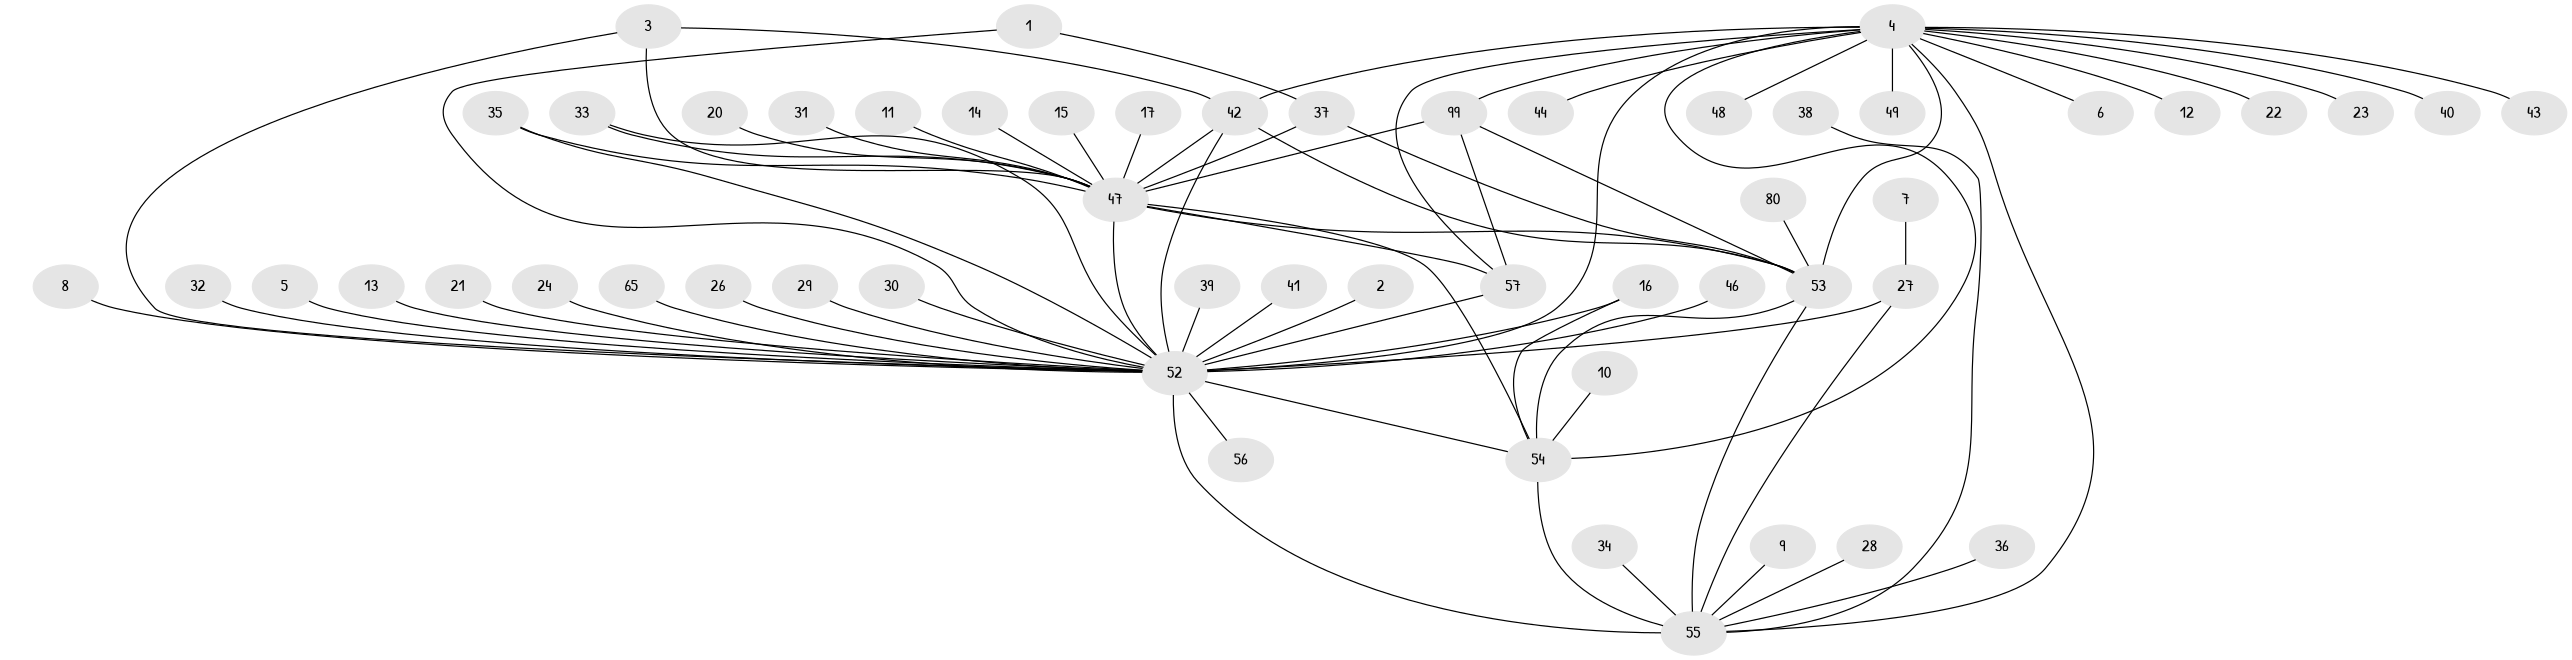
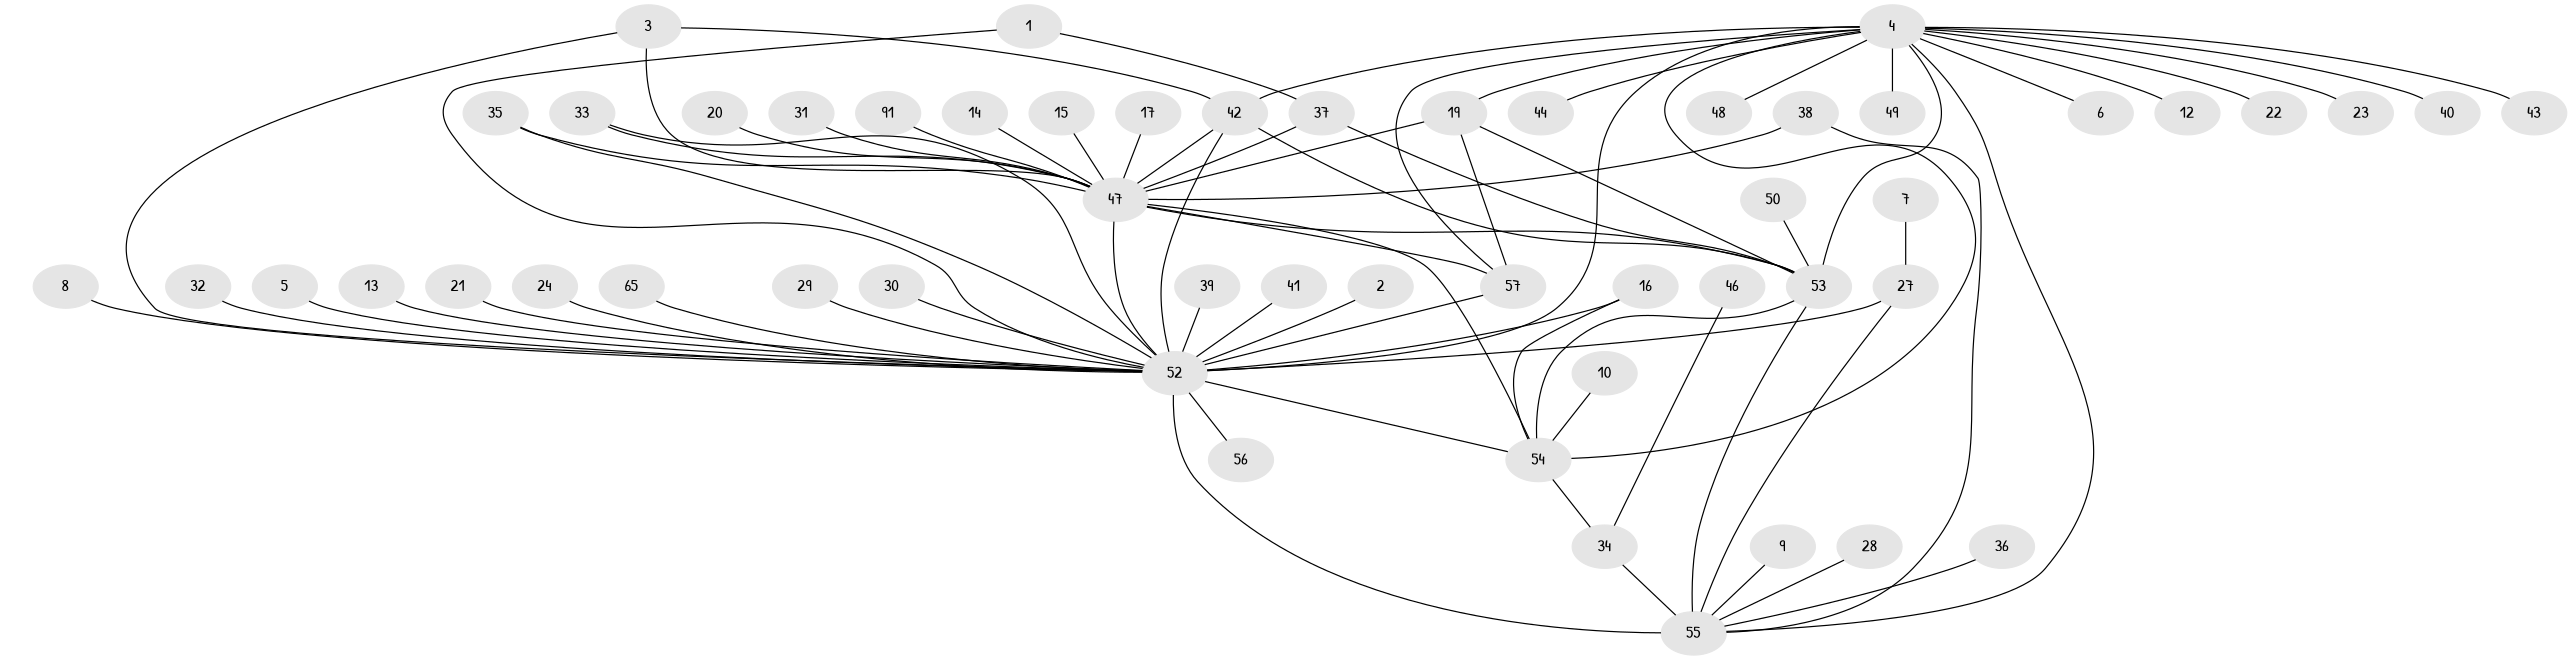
(888, 113) -> (888, 113)
(1454, 113) -> (1454, 113)
none -> (1468, 186)
(1773, 200) -> (1773, 200)
(718, 287) -> none
(1560, 338) -> (1668, 416)
(1571, 579) -> (1572, 503)
